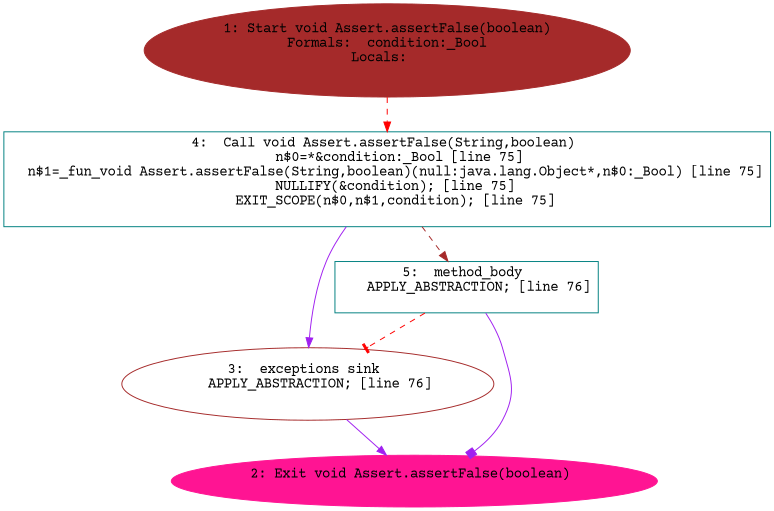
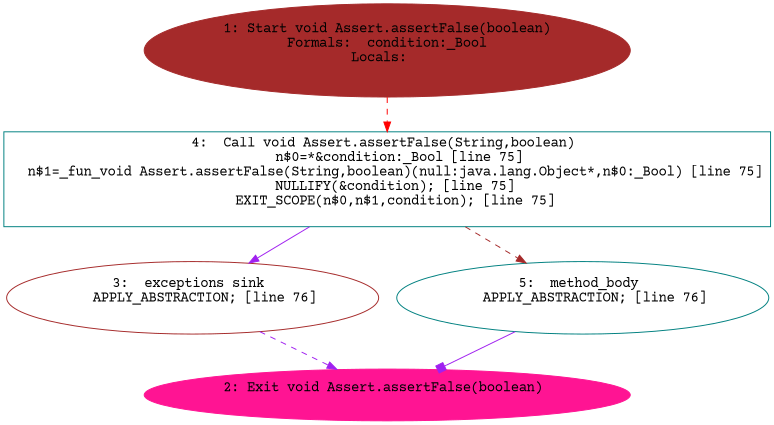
(467, 287) -> (583, 298)
(397, 330) -> none
(363, 434) -> (294, 348)
